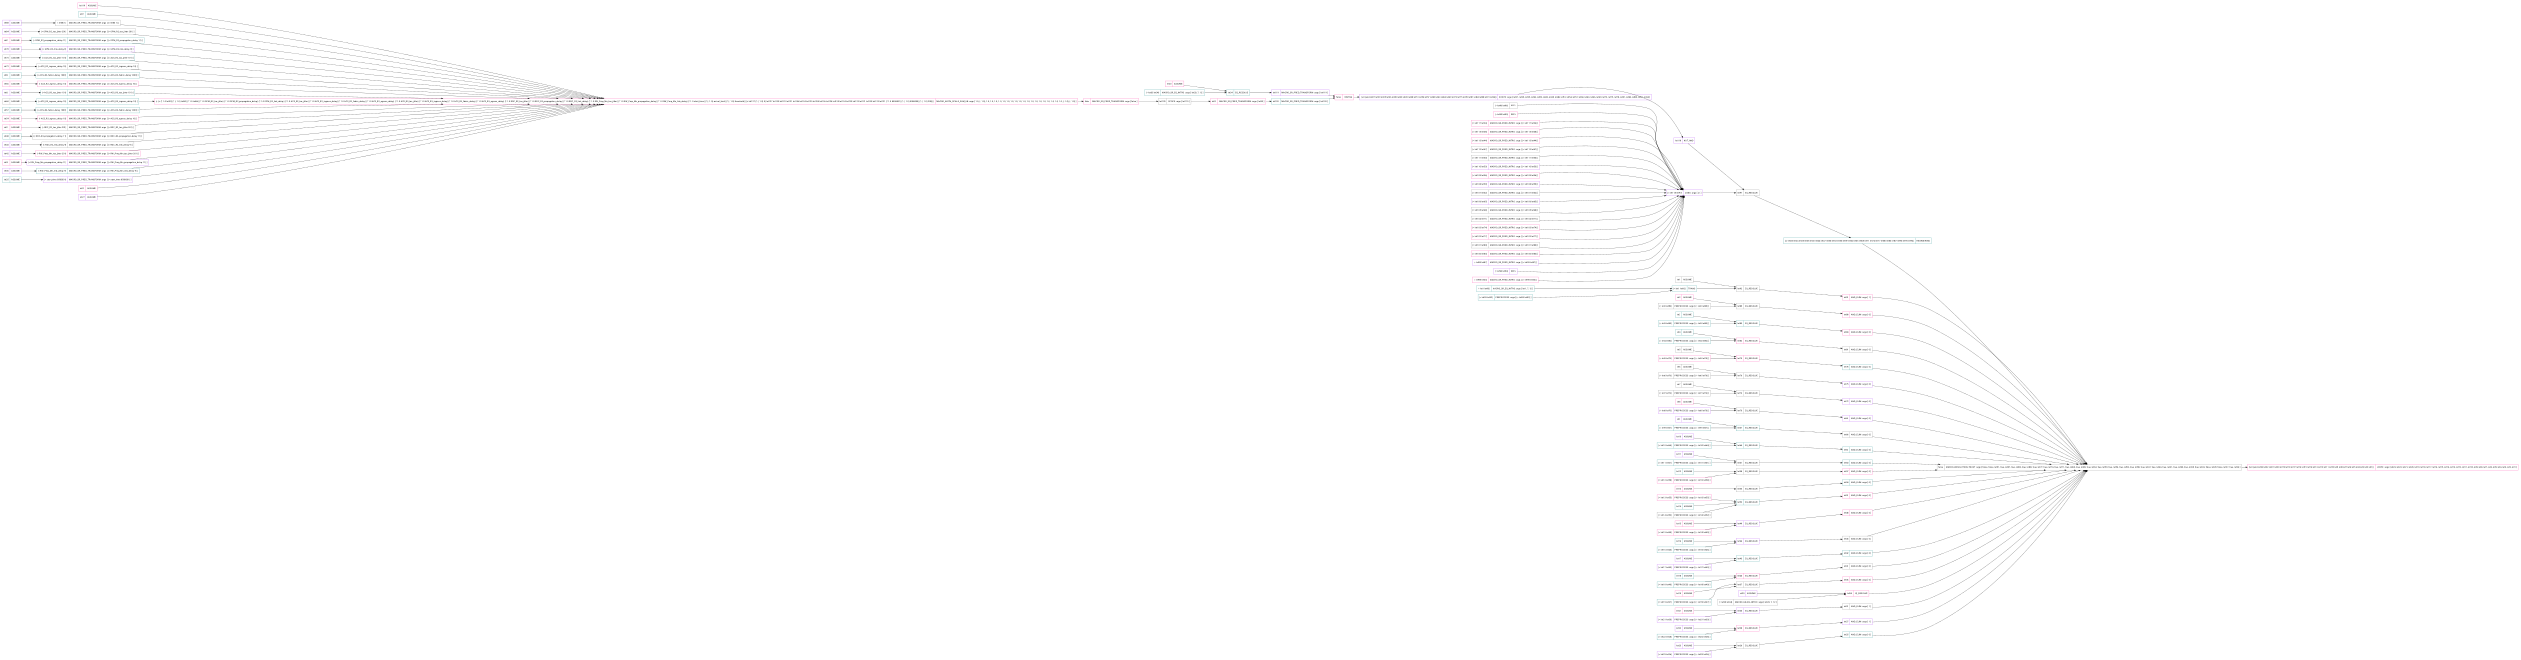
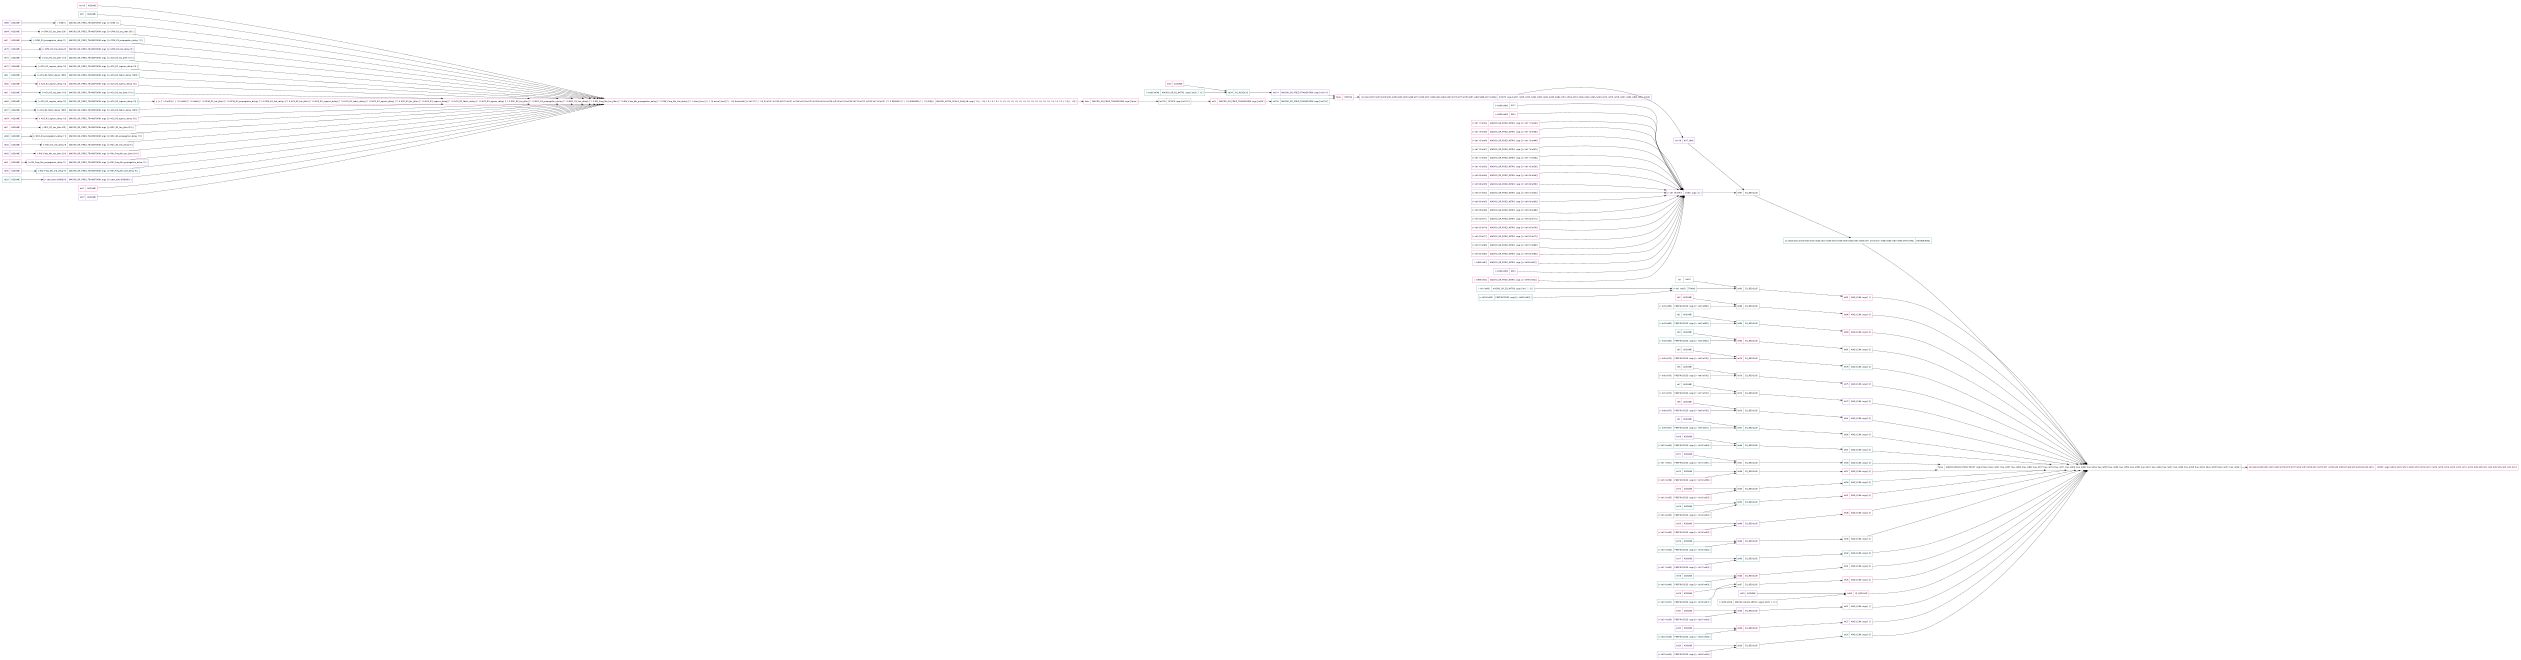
(1688, 280) -> (1688, 280)
(1723, 500) -> (1720, 493)
